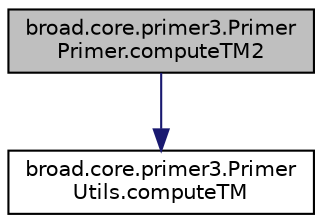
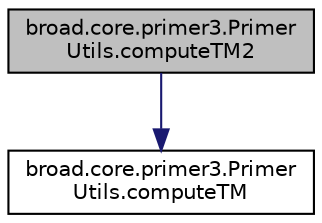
(161, 41) -> (161, 41)
